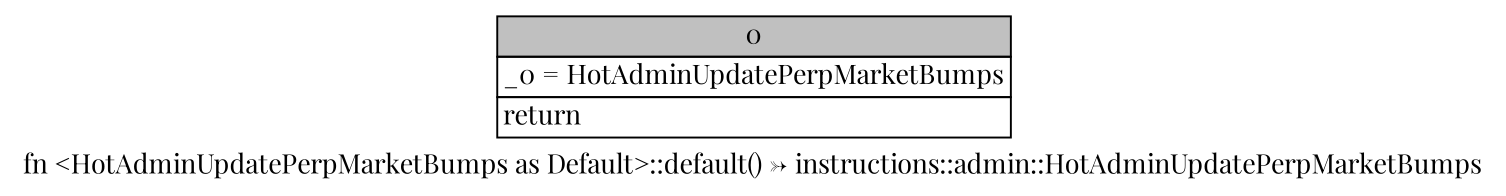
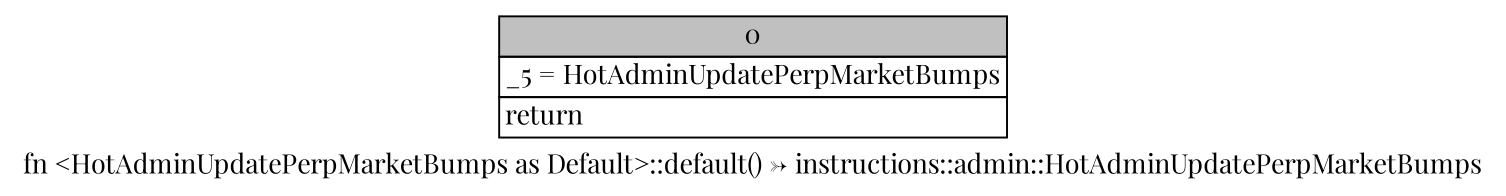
(754, 76) -> (753, 76)
